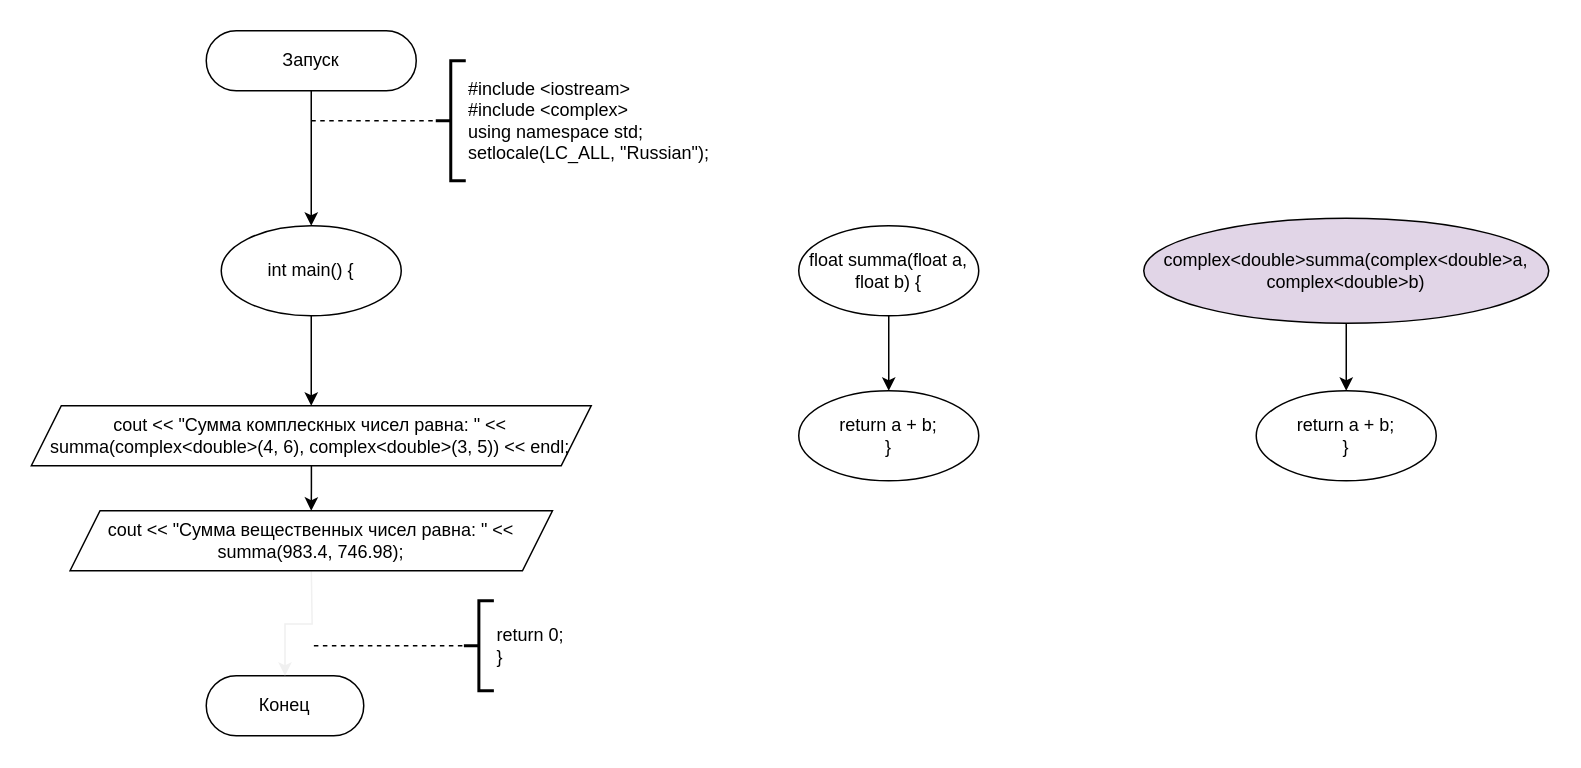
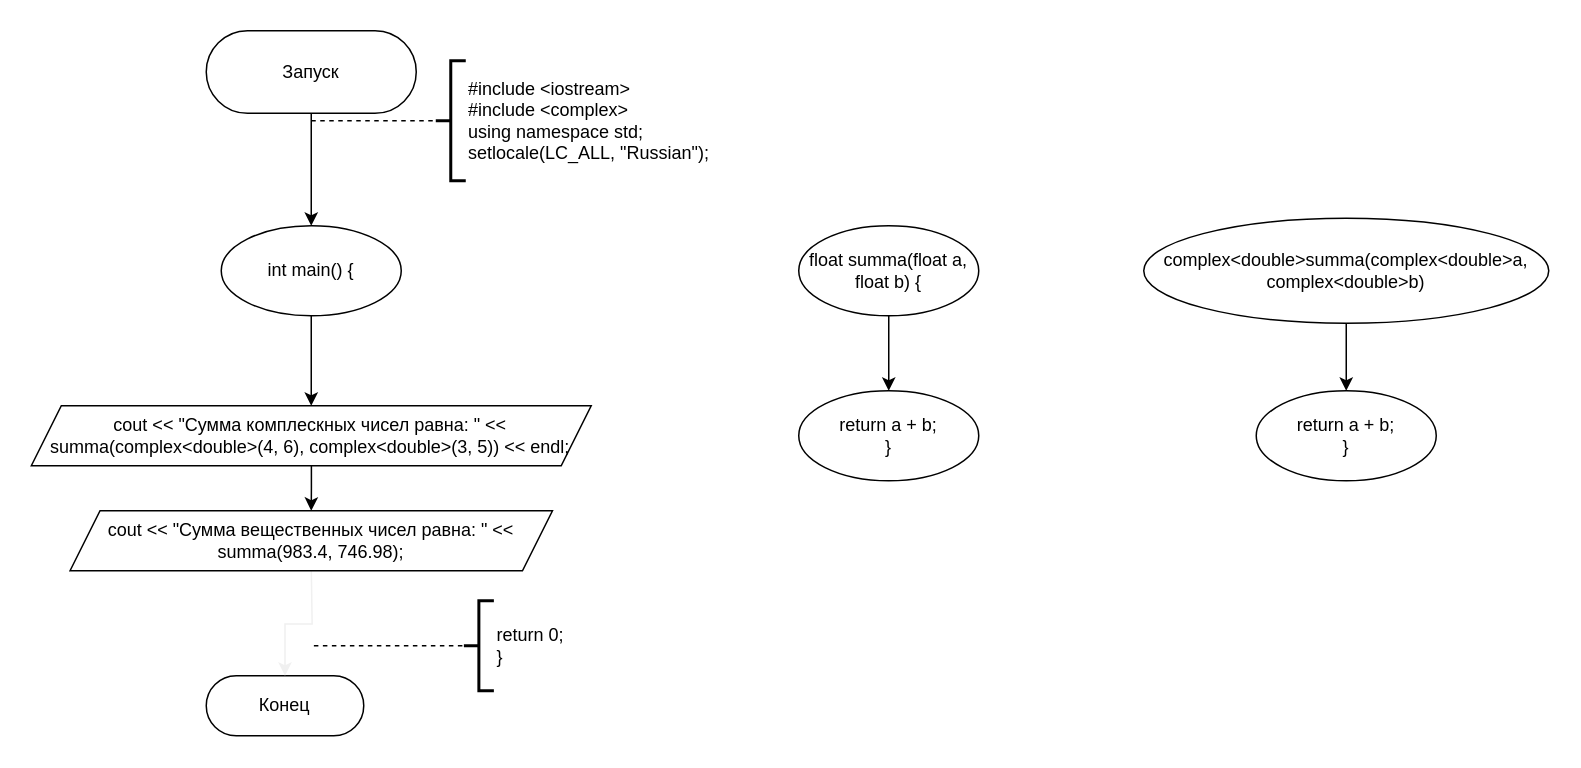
(311, 61) -> (311, 72)
(1346, 271) -> (1346, 271)
